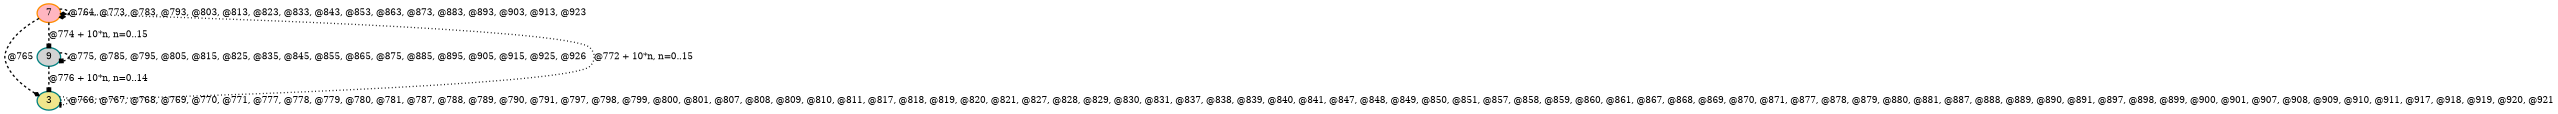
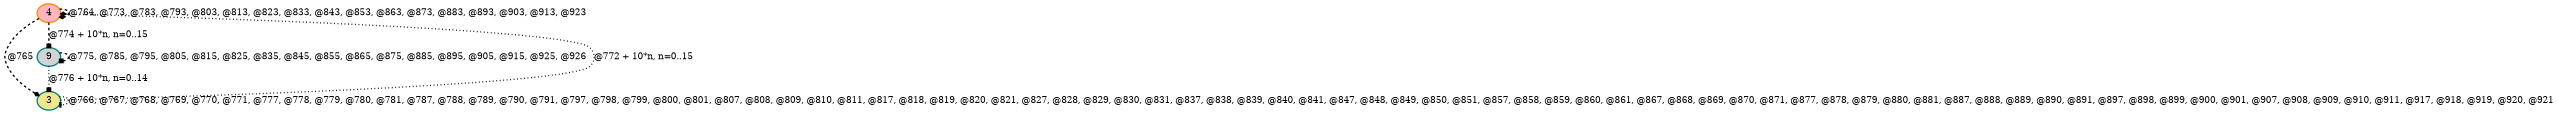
(49, 13) -> (49, 13)
(49, 77) -> (49, 77)
